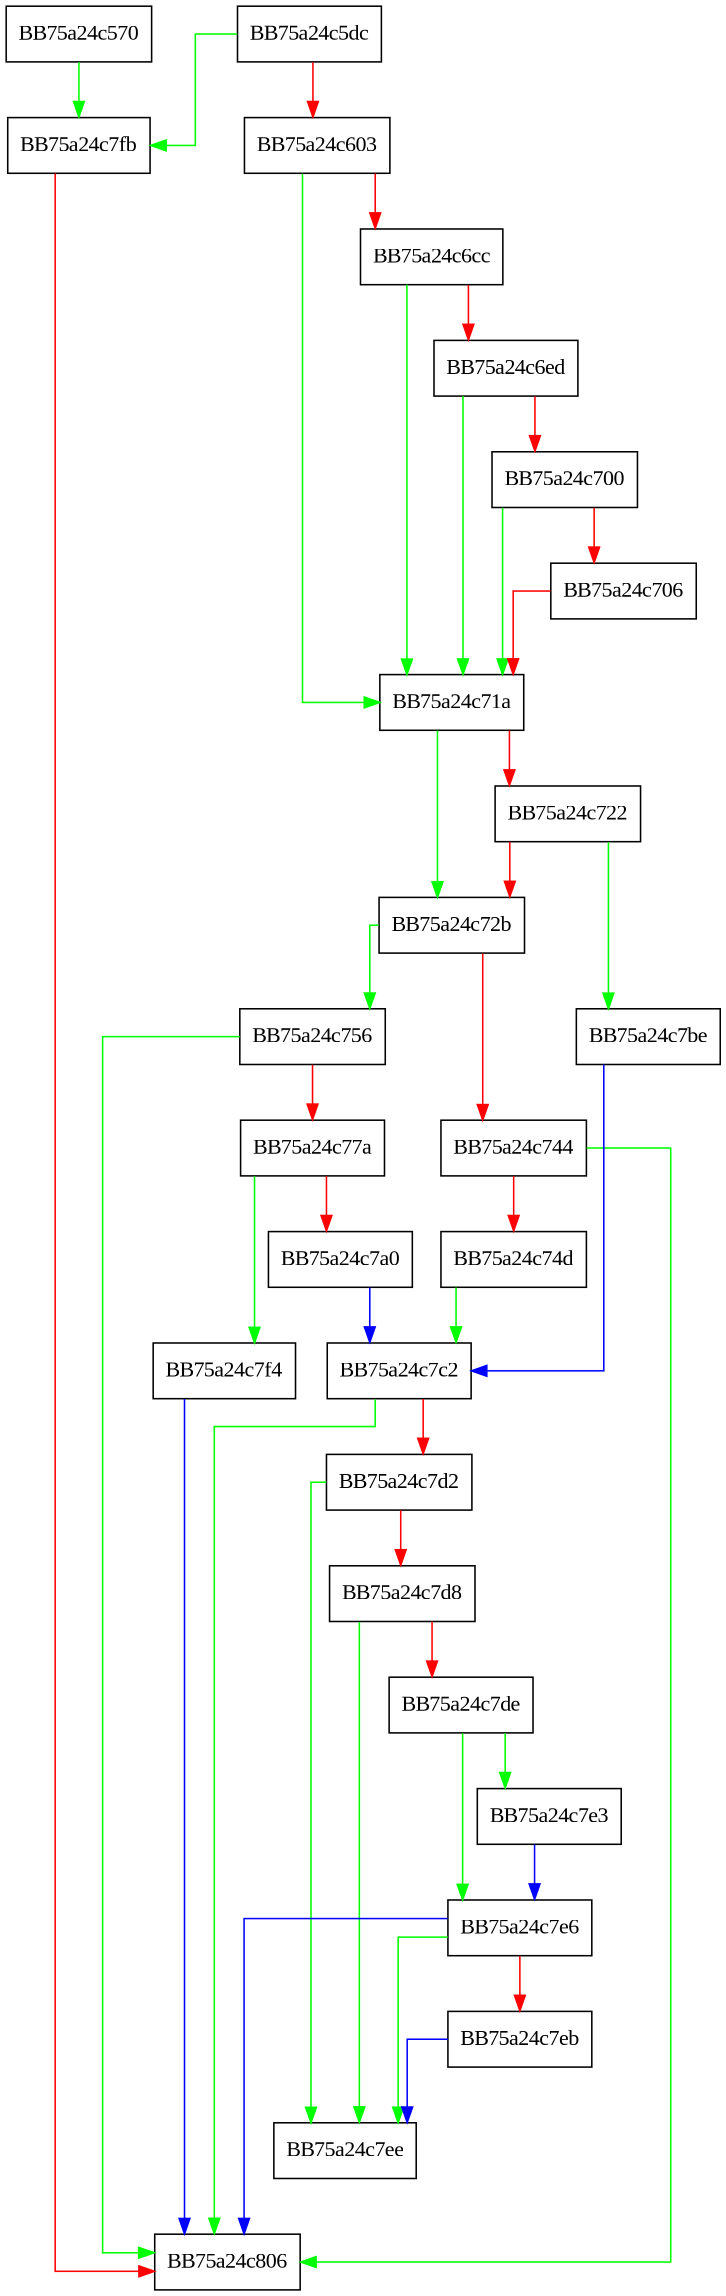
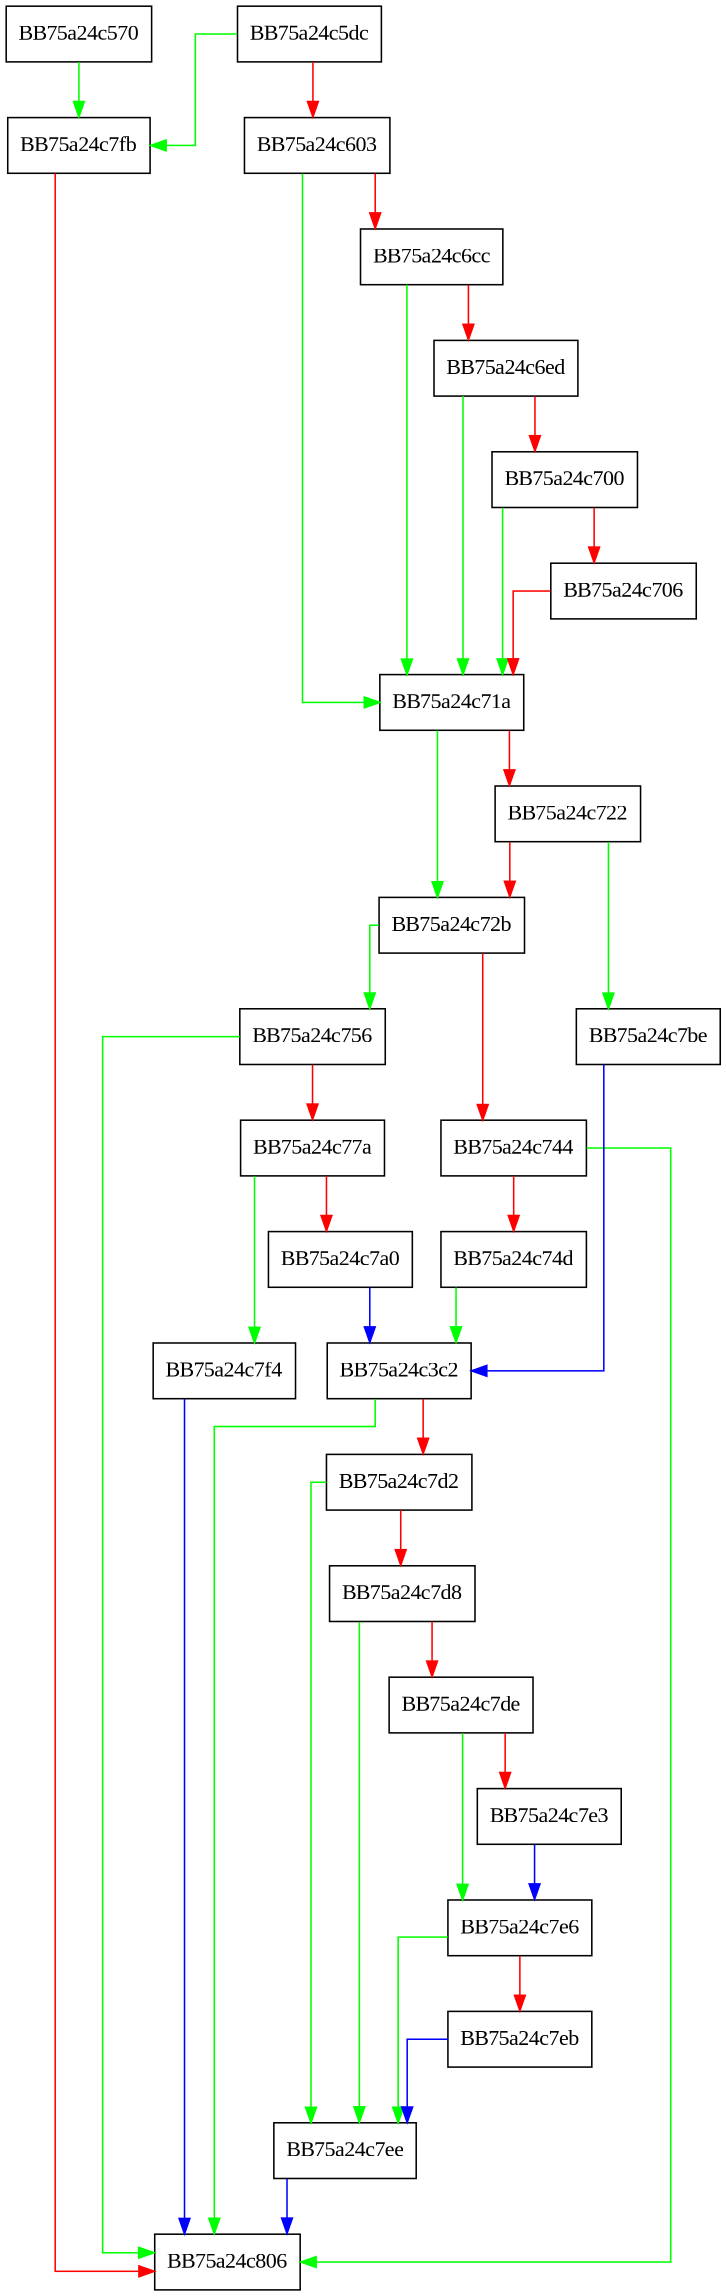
(399, 1371) -> (399, 1371)
(505, 1753) -> (505, 1753)
(244, 1967) -> (287, 2198)
